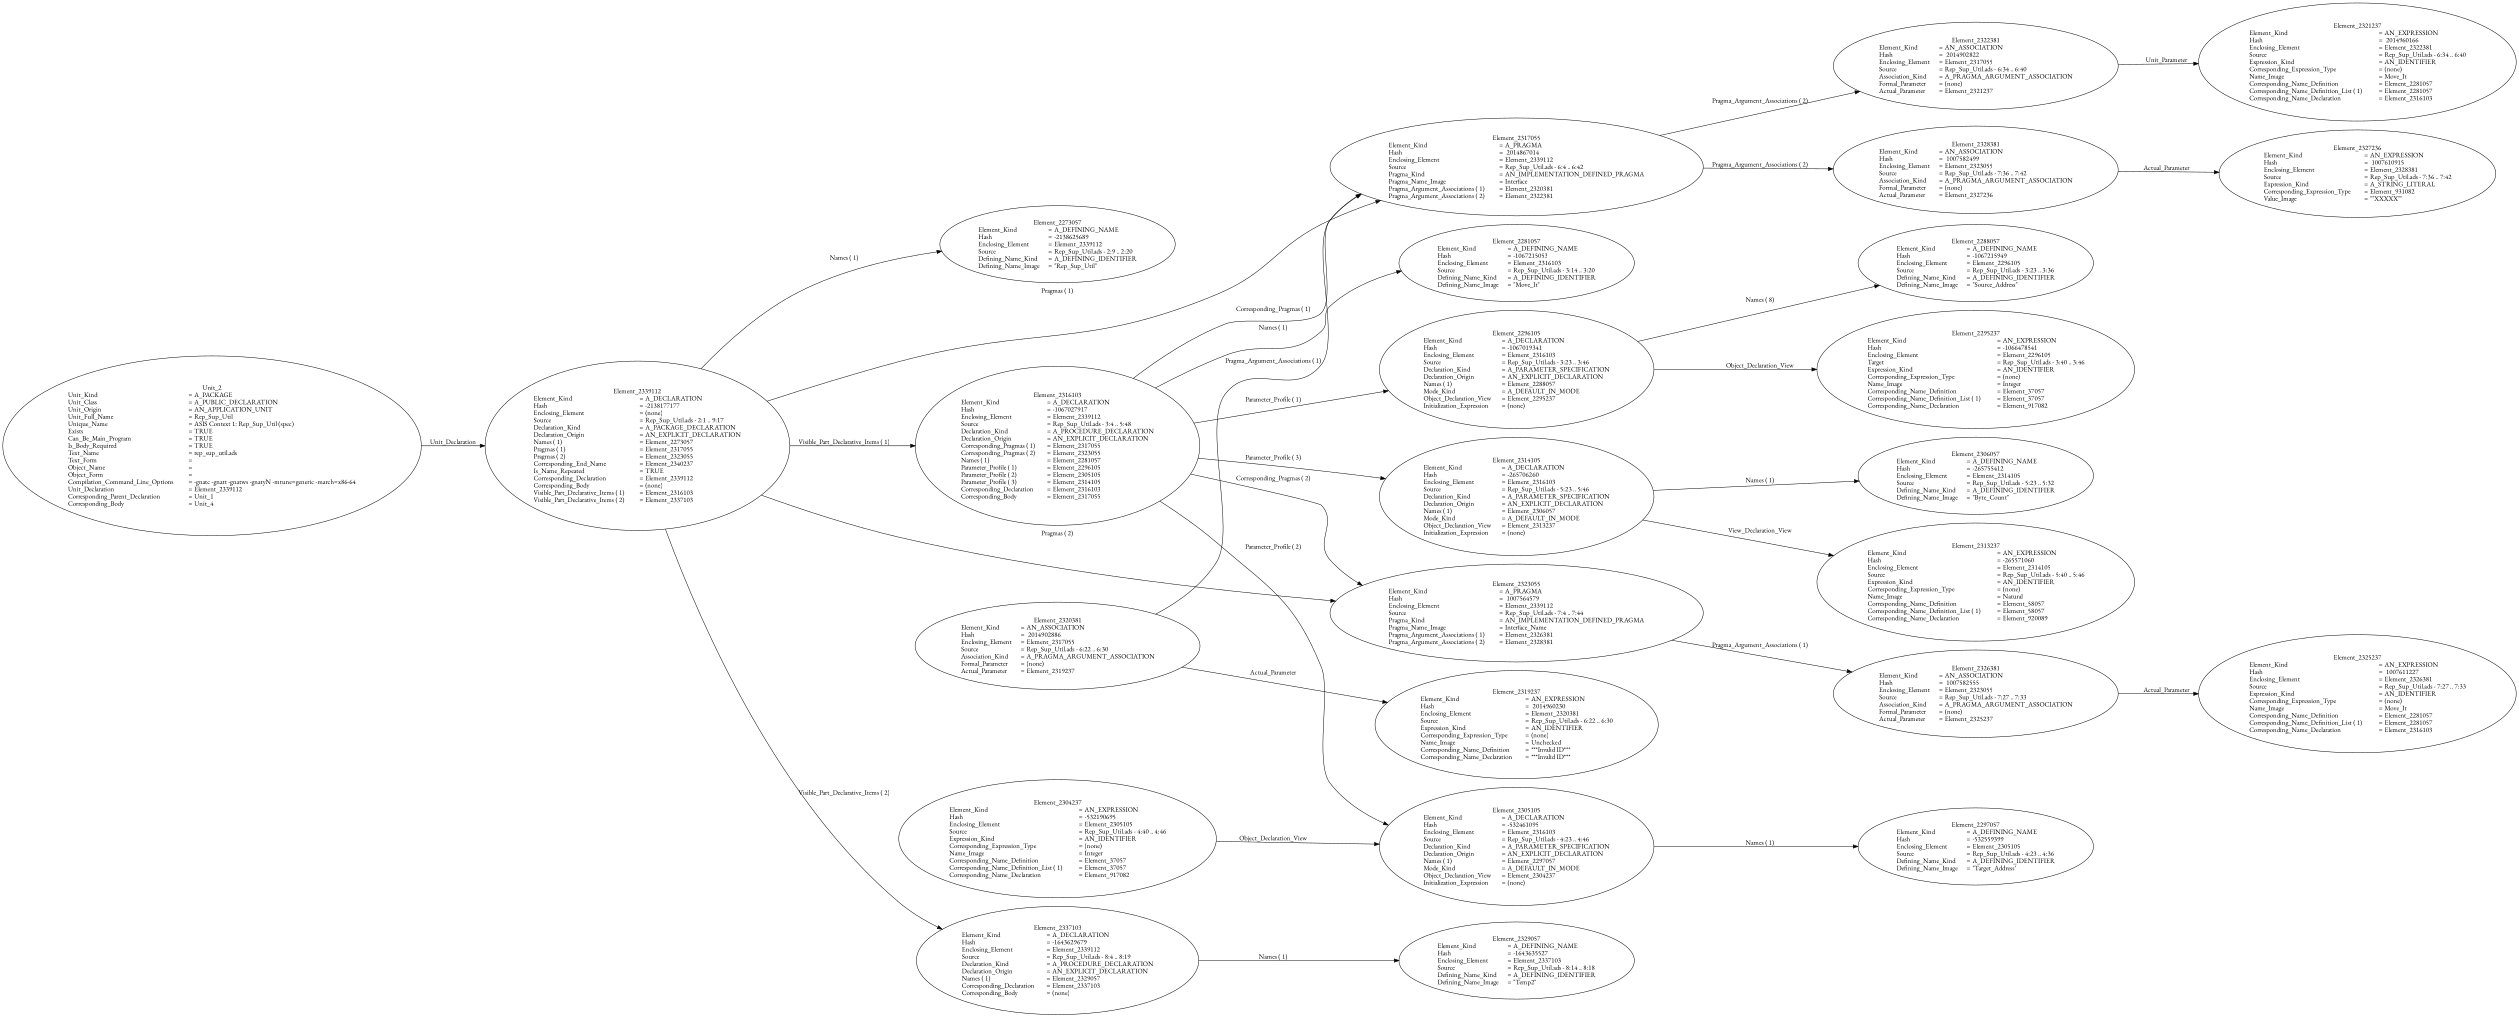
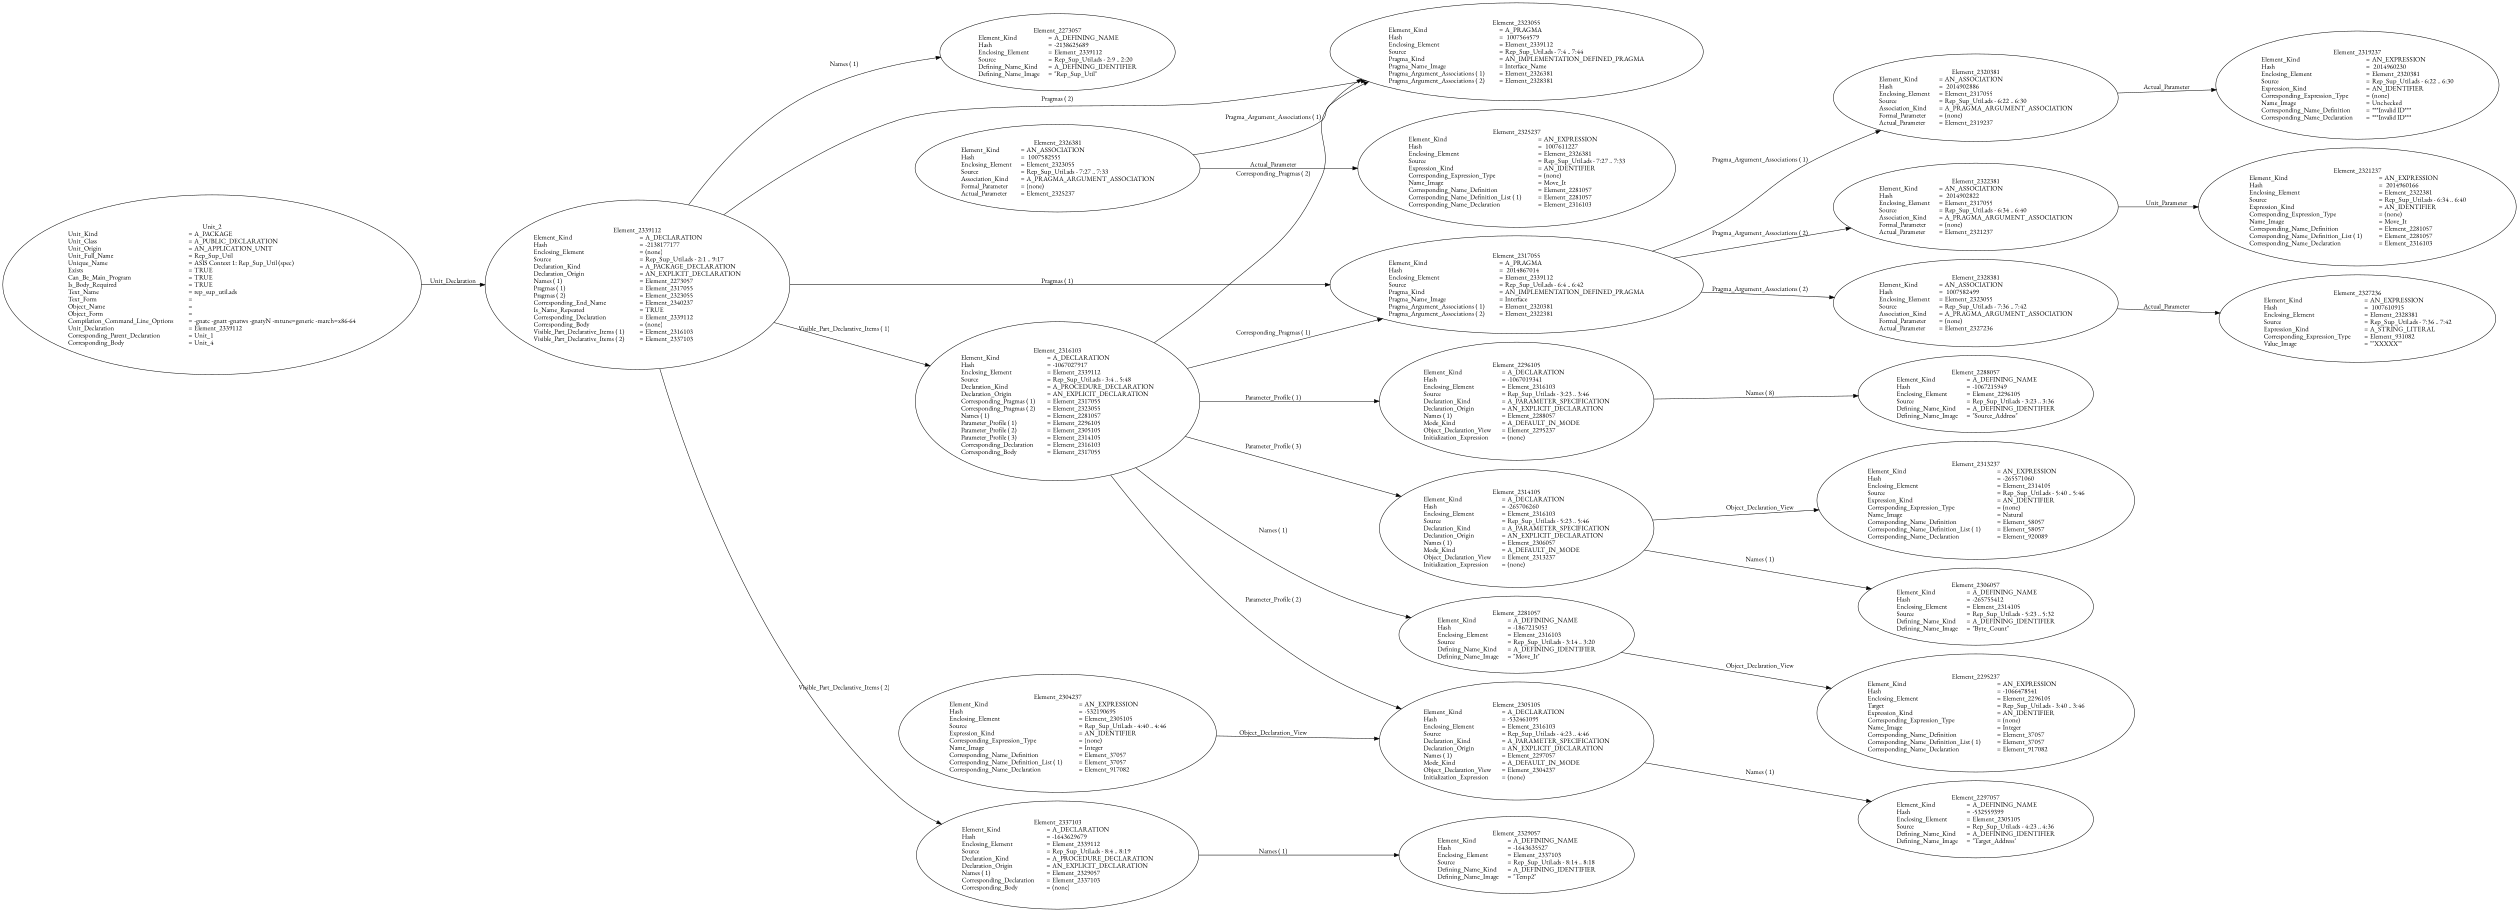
(1531, 256) -> (1531, 627)
(1733, 369) -> (1724, 670)
(1240, 383) -> (1765, 193)
(1760, 531) -> (1760, 508)
(1759, 656) -> (1287, 136)
